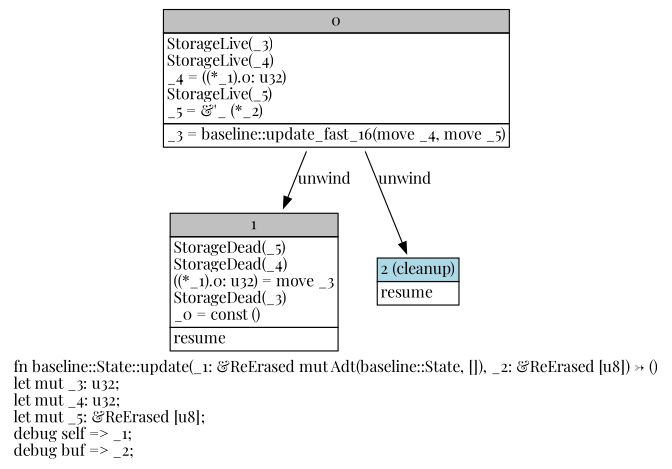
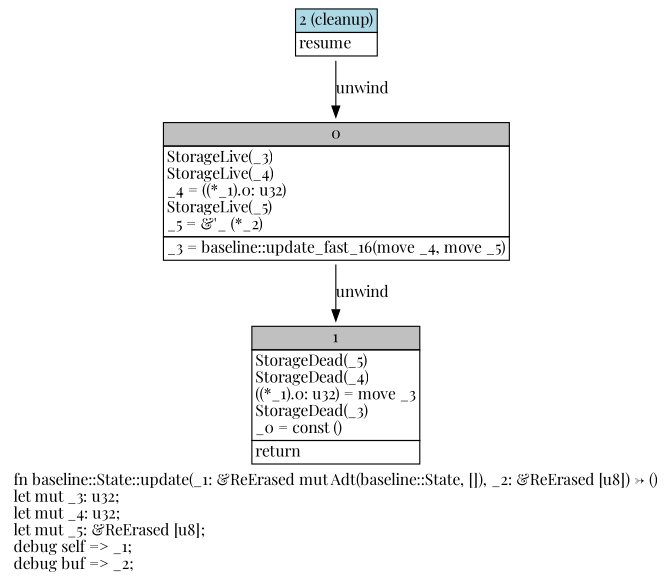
(384, 197) -> (336, 83)
(200, 339) -> (278, 452)
